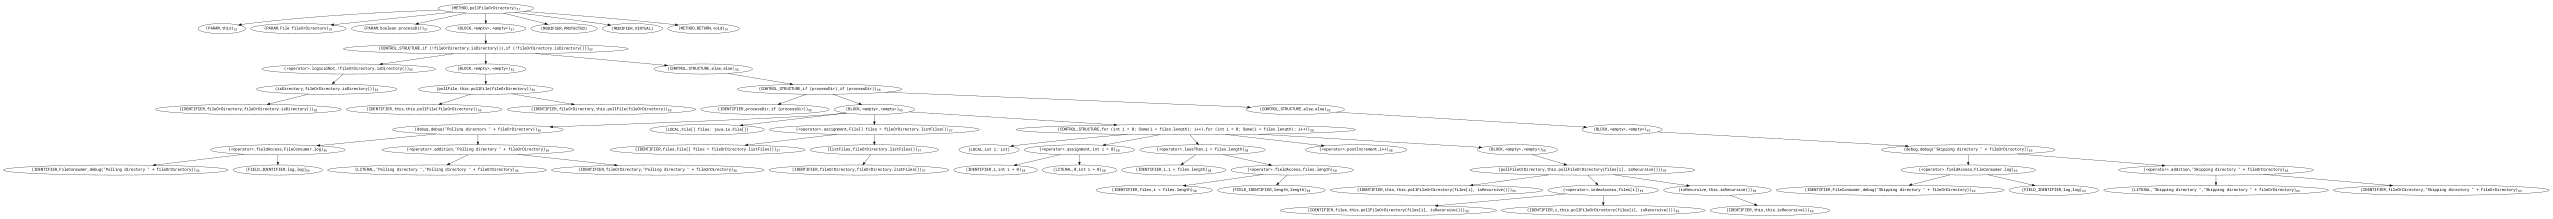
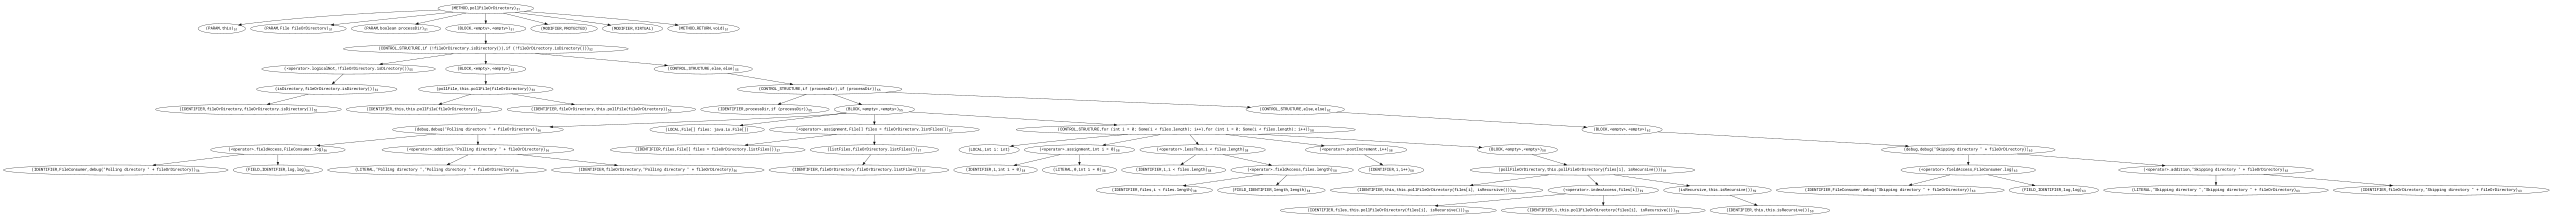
none -> (1391, 170)
